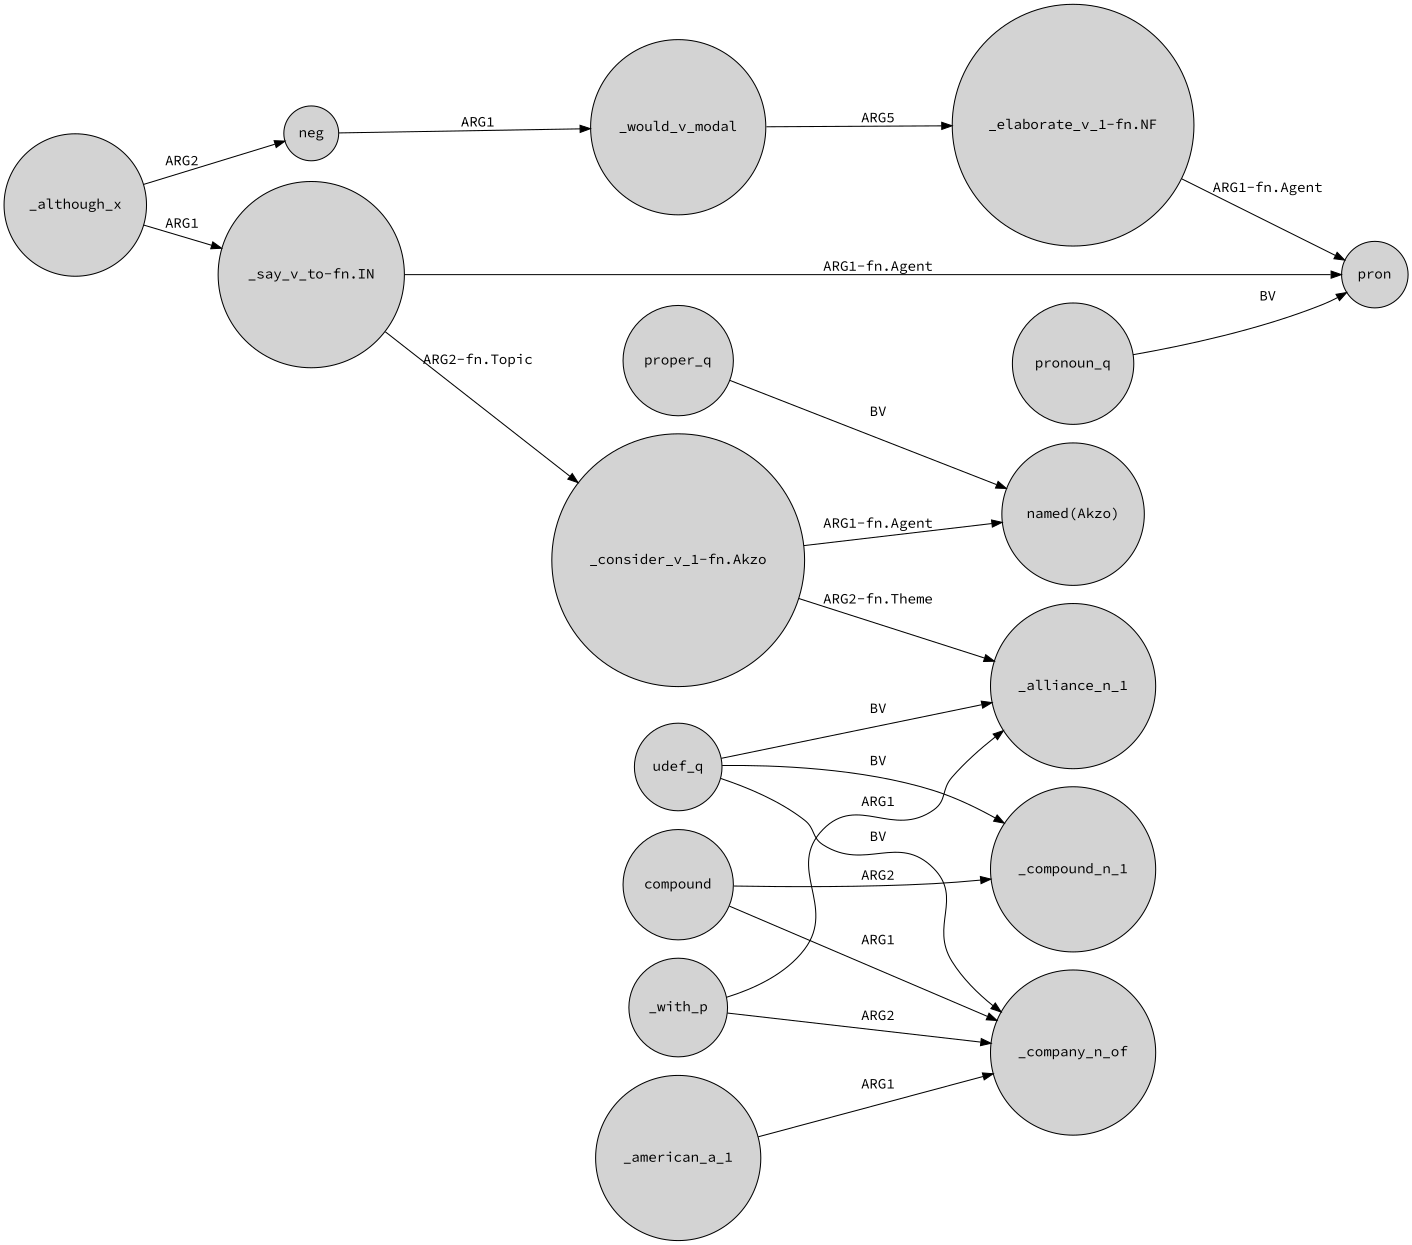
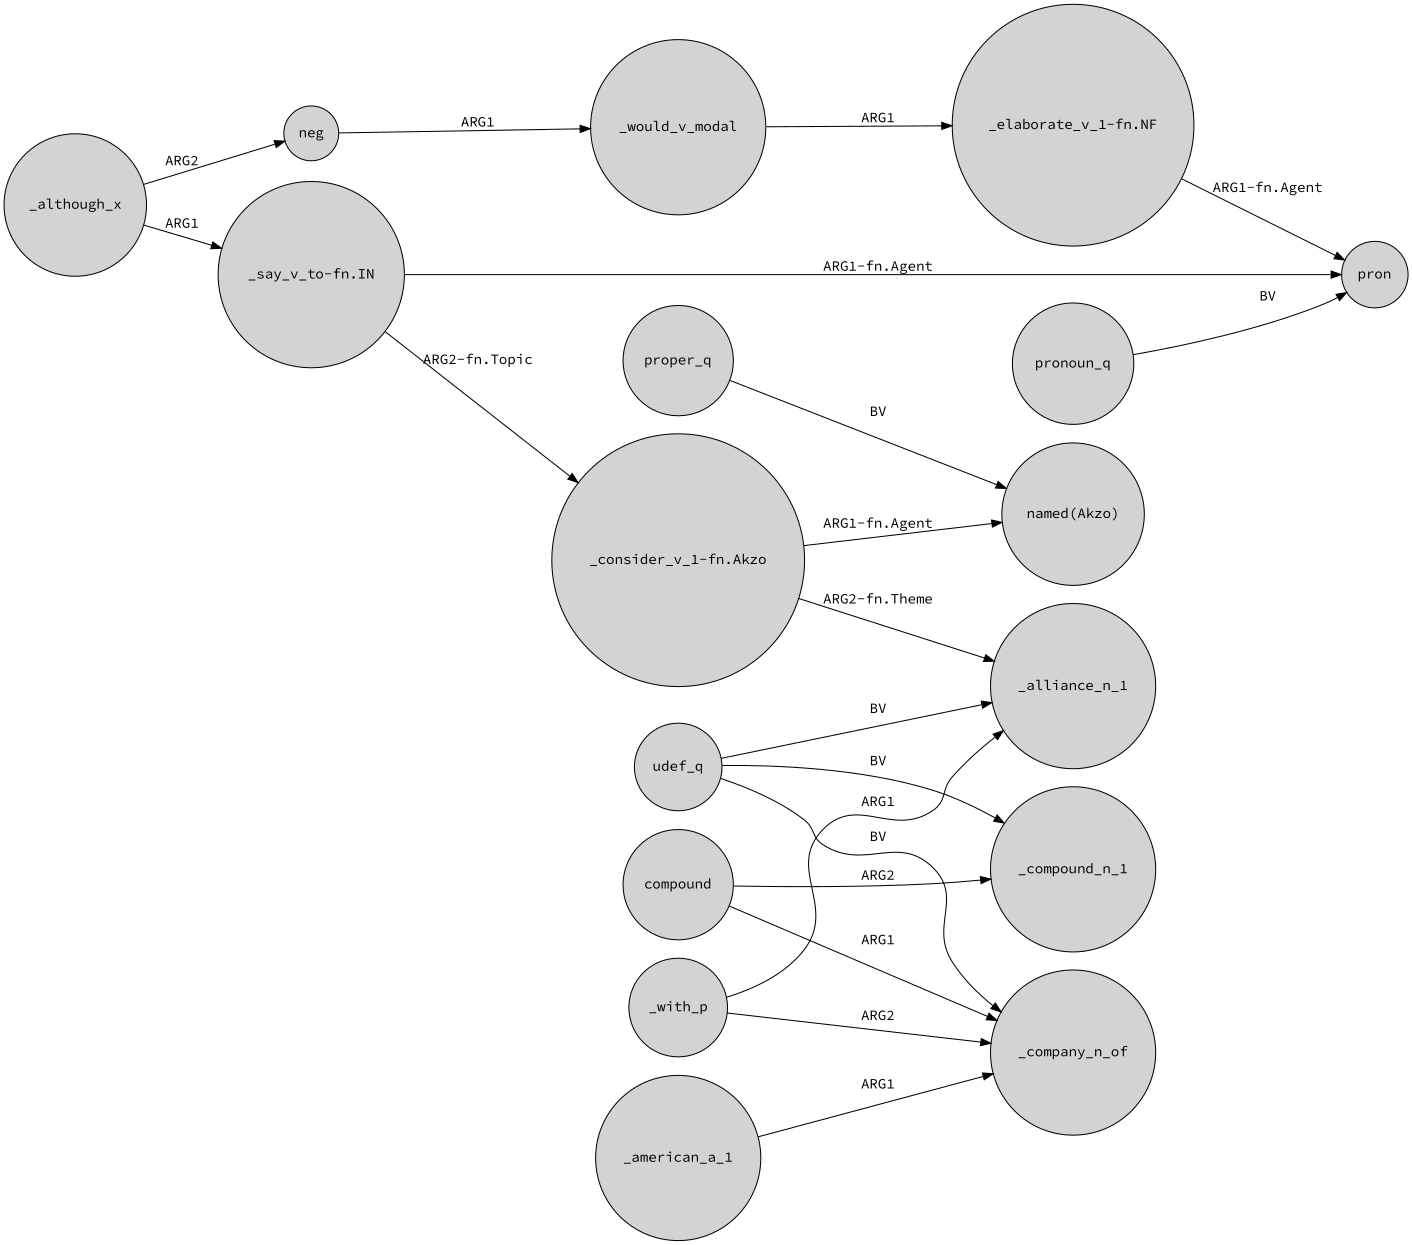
(878, 119) -> (878, 119)
